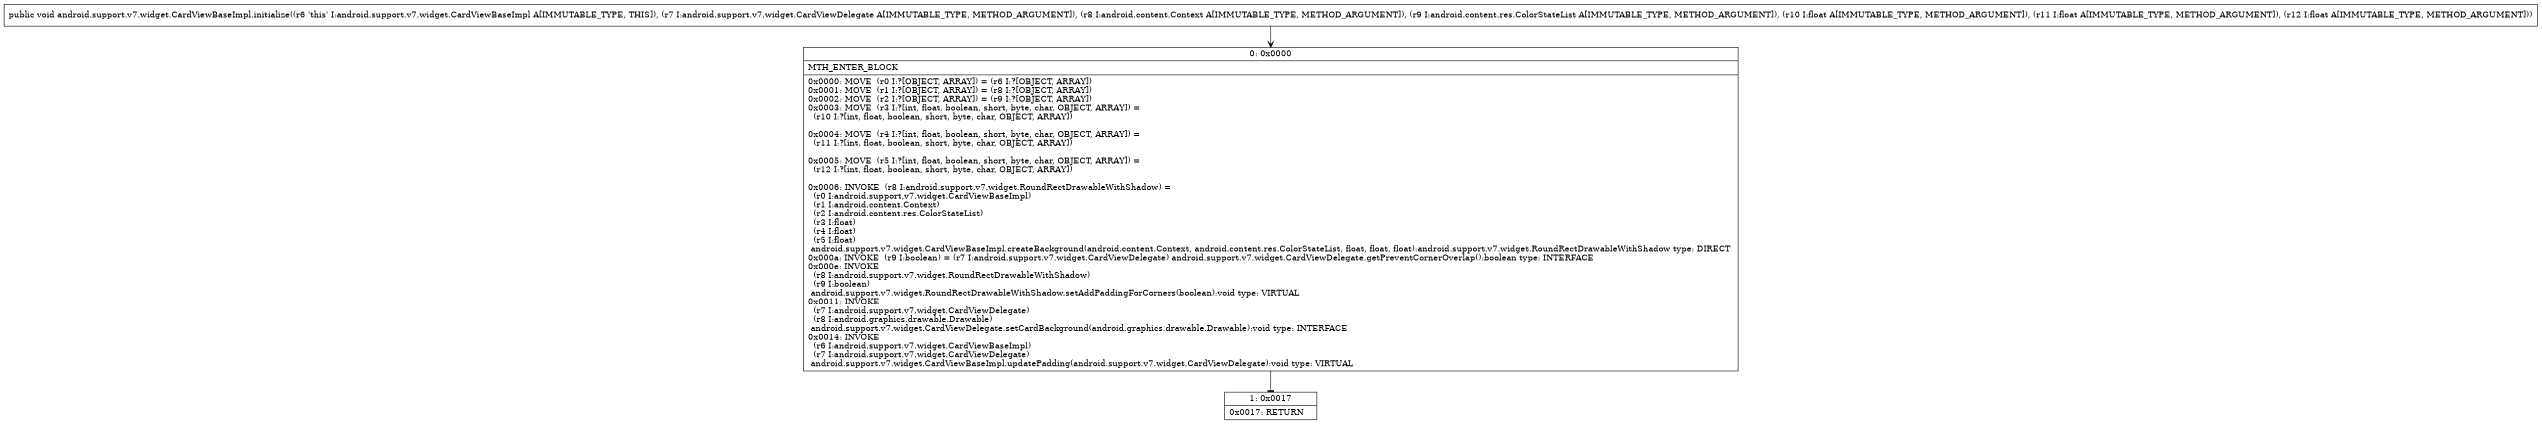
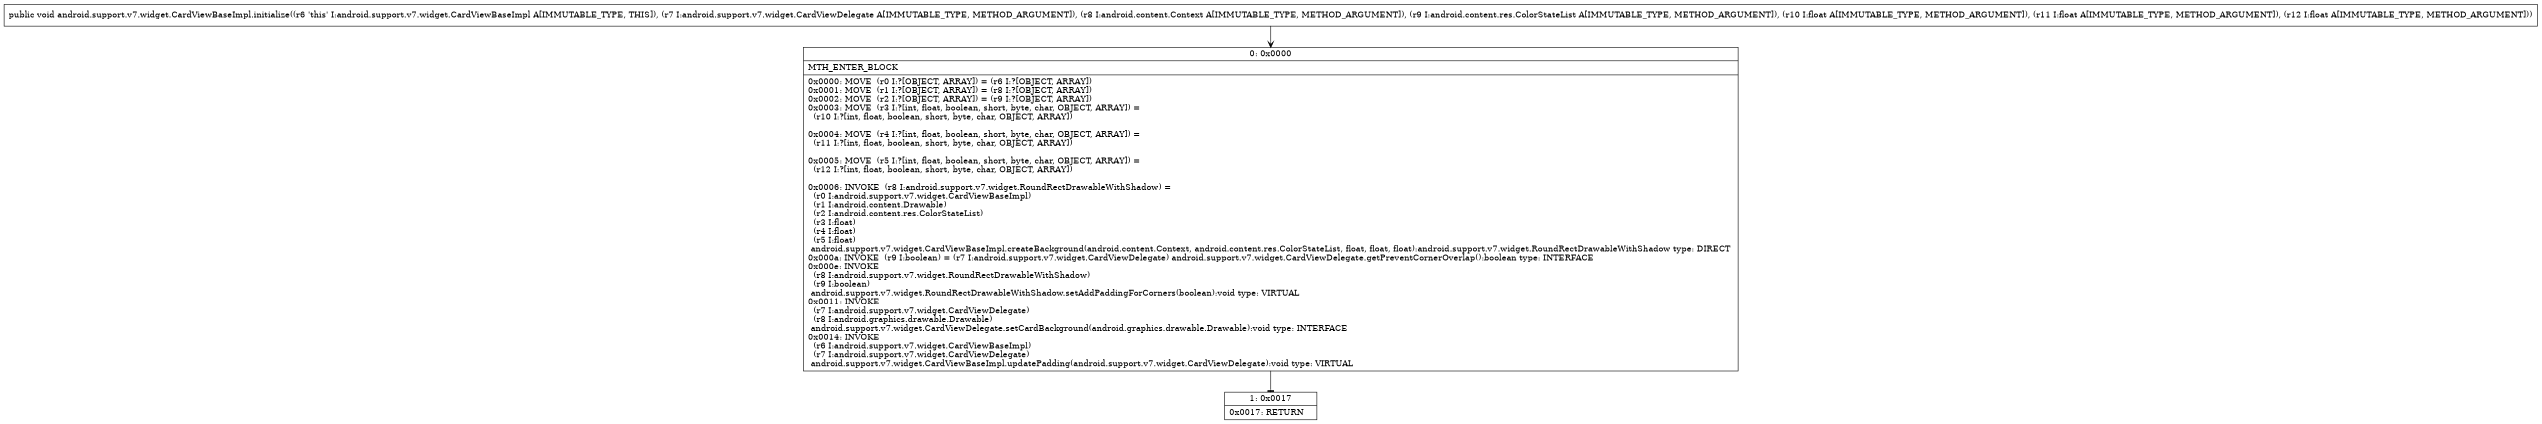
(874, 205) -> (877, 205)
